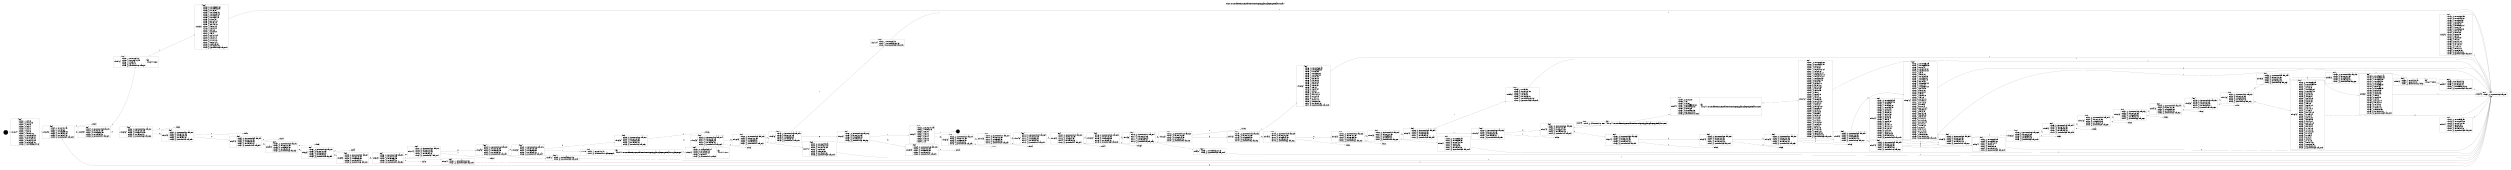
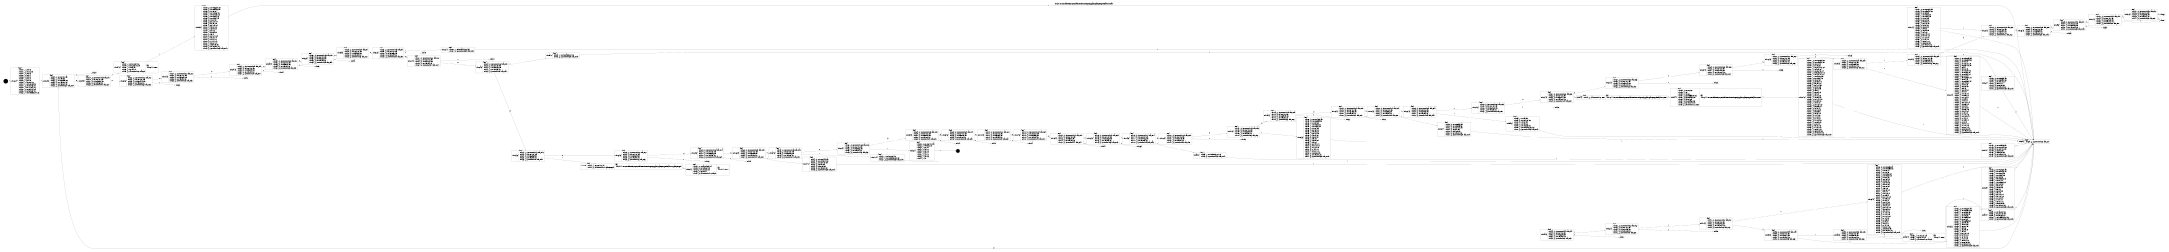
(2148, 112) -> (2158, 19)
(938, 137) -> (940, 135)
none -> (1924, 231)
